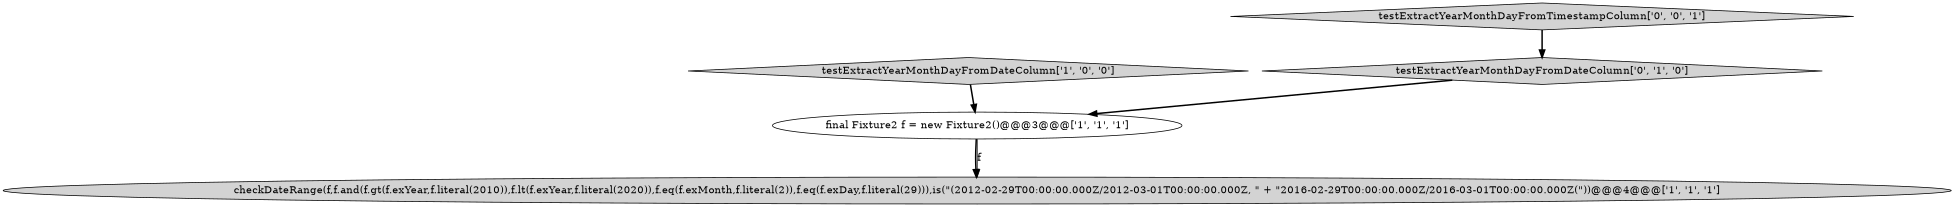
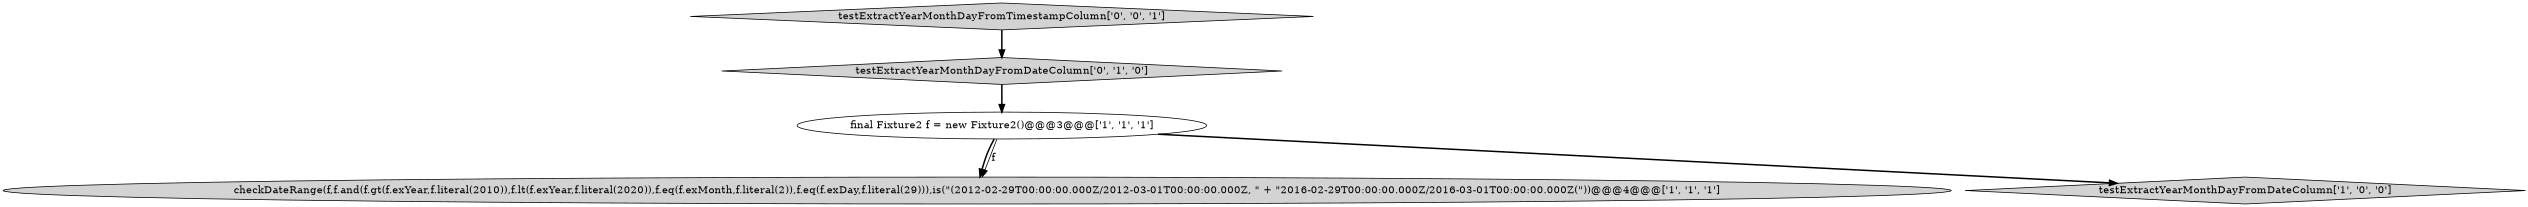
(972, 95) -> (1634, 159)
